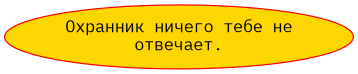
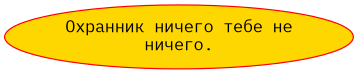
(179, 37) -> (179, 37)
